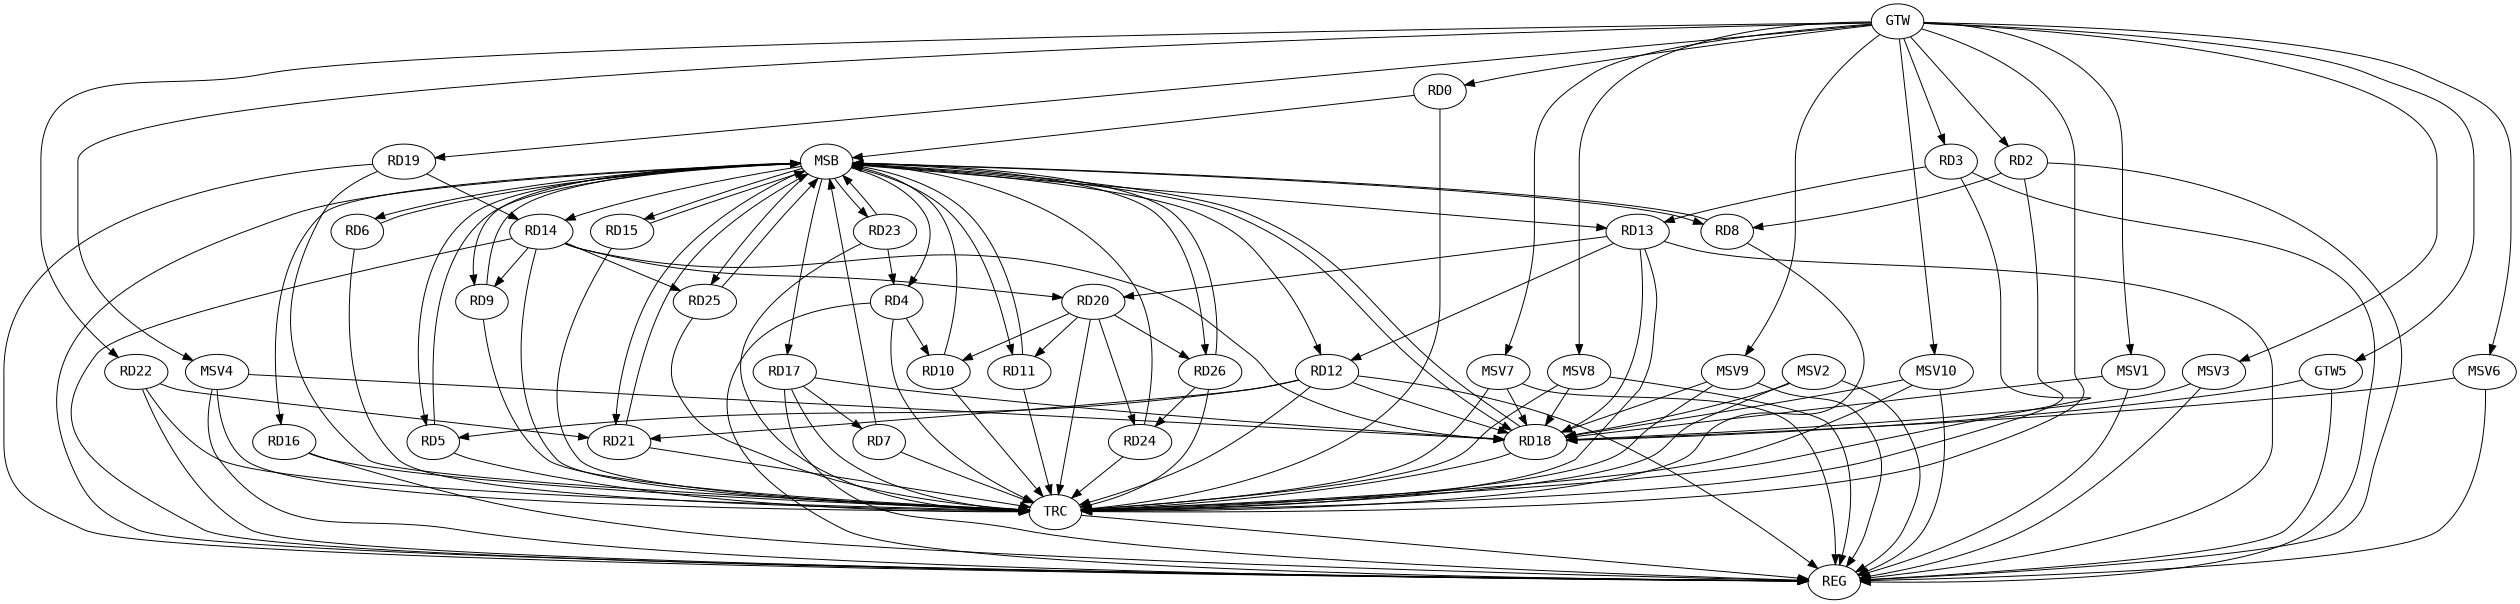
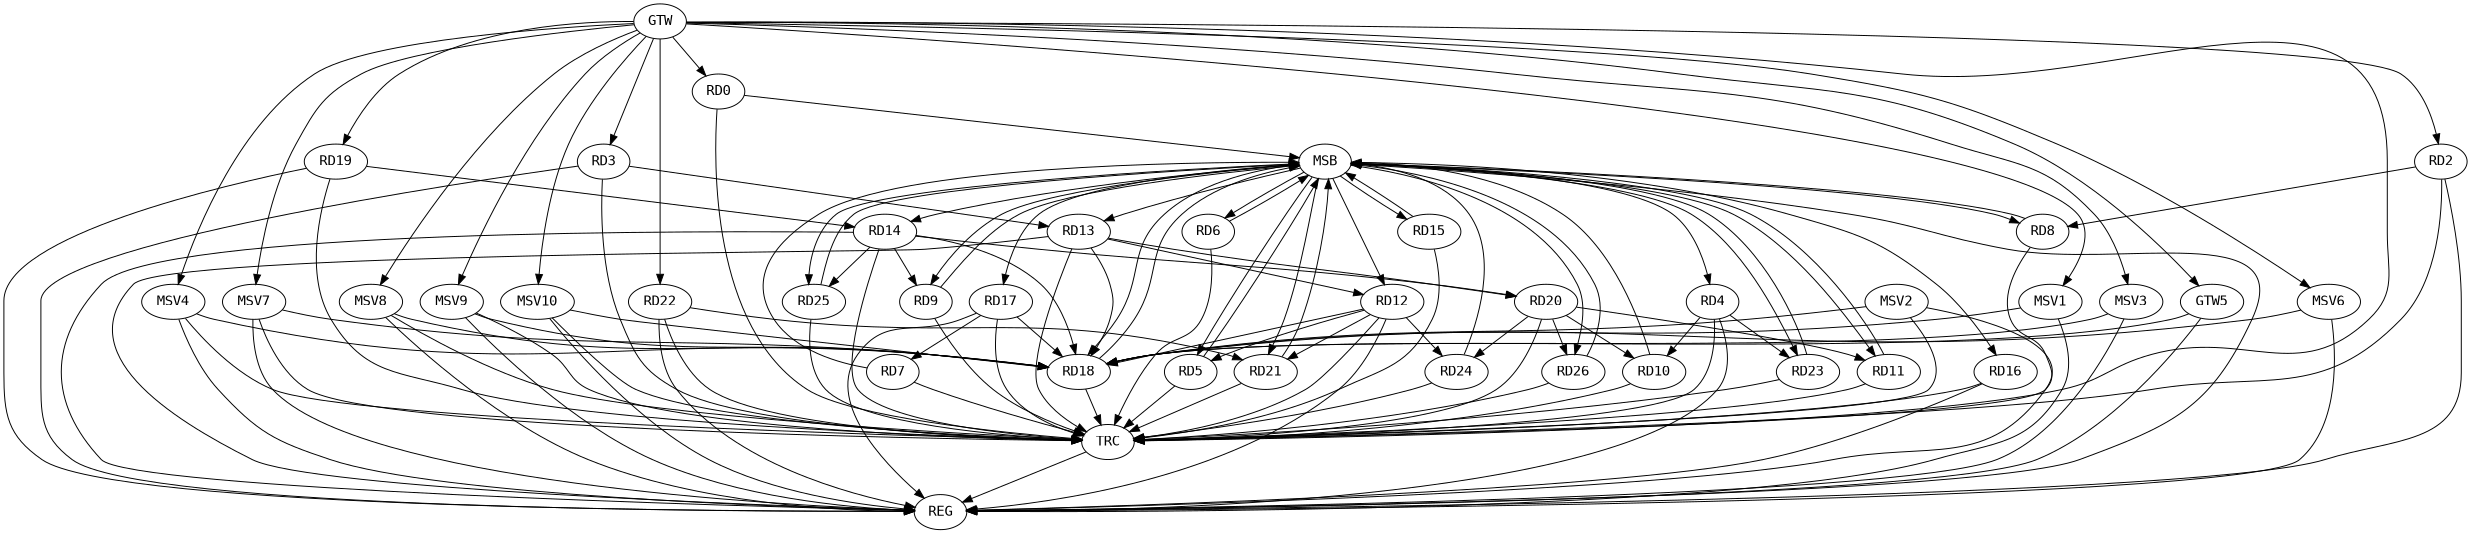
(890, 264) -> (1756, 334)
(1178, 404) -> (1415, 327)
